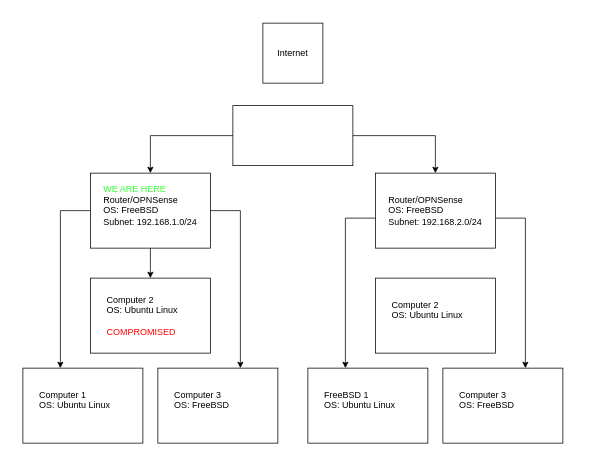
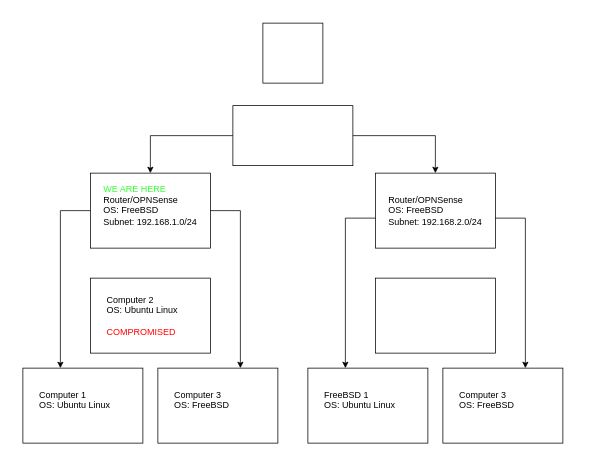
(293, 53) -> none
(150, 260) -> none
(435, 315) -> none
